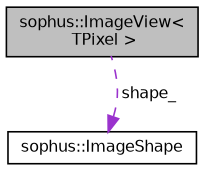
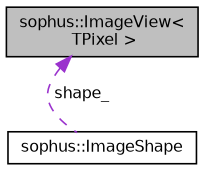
(117, 86) -> (50, 104)
